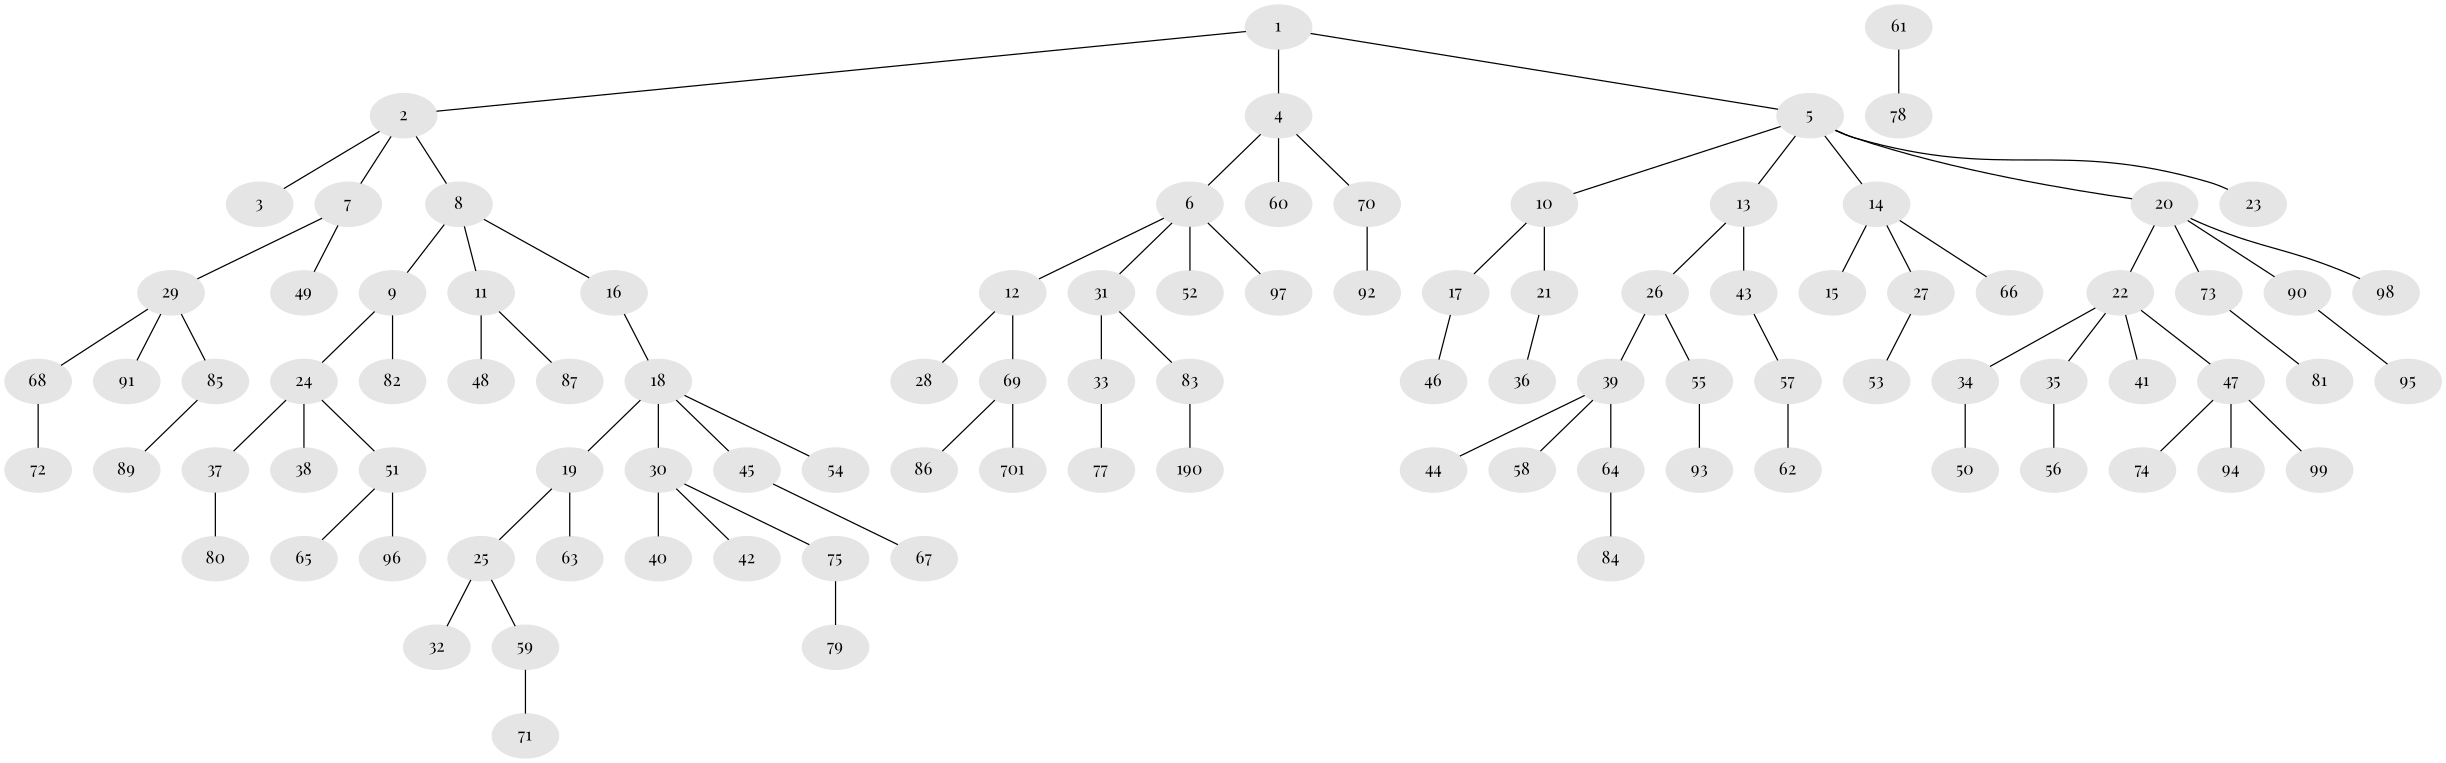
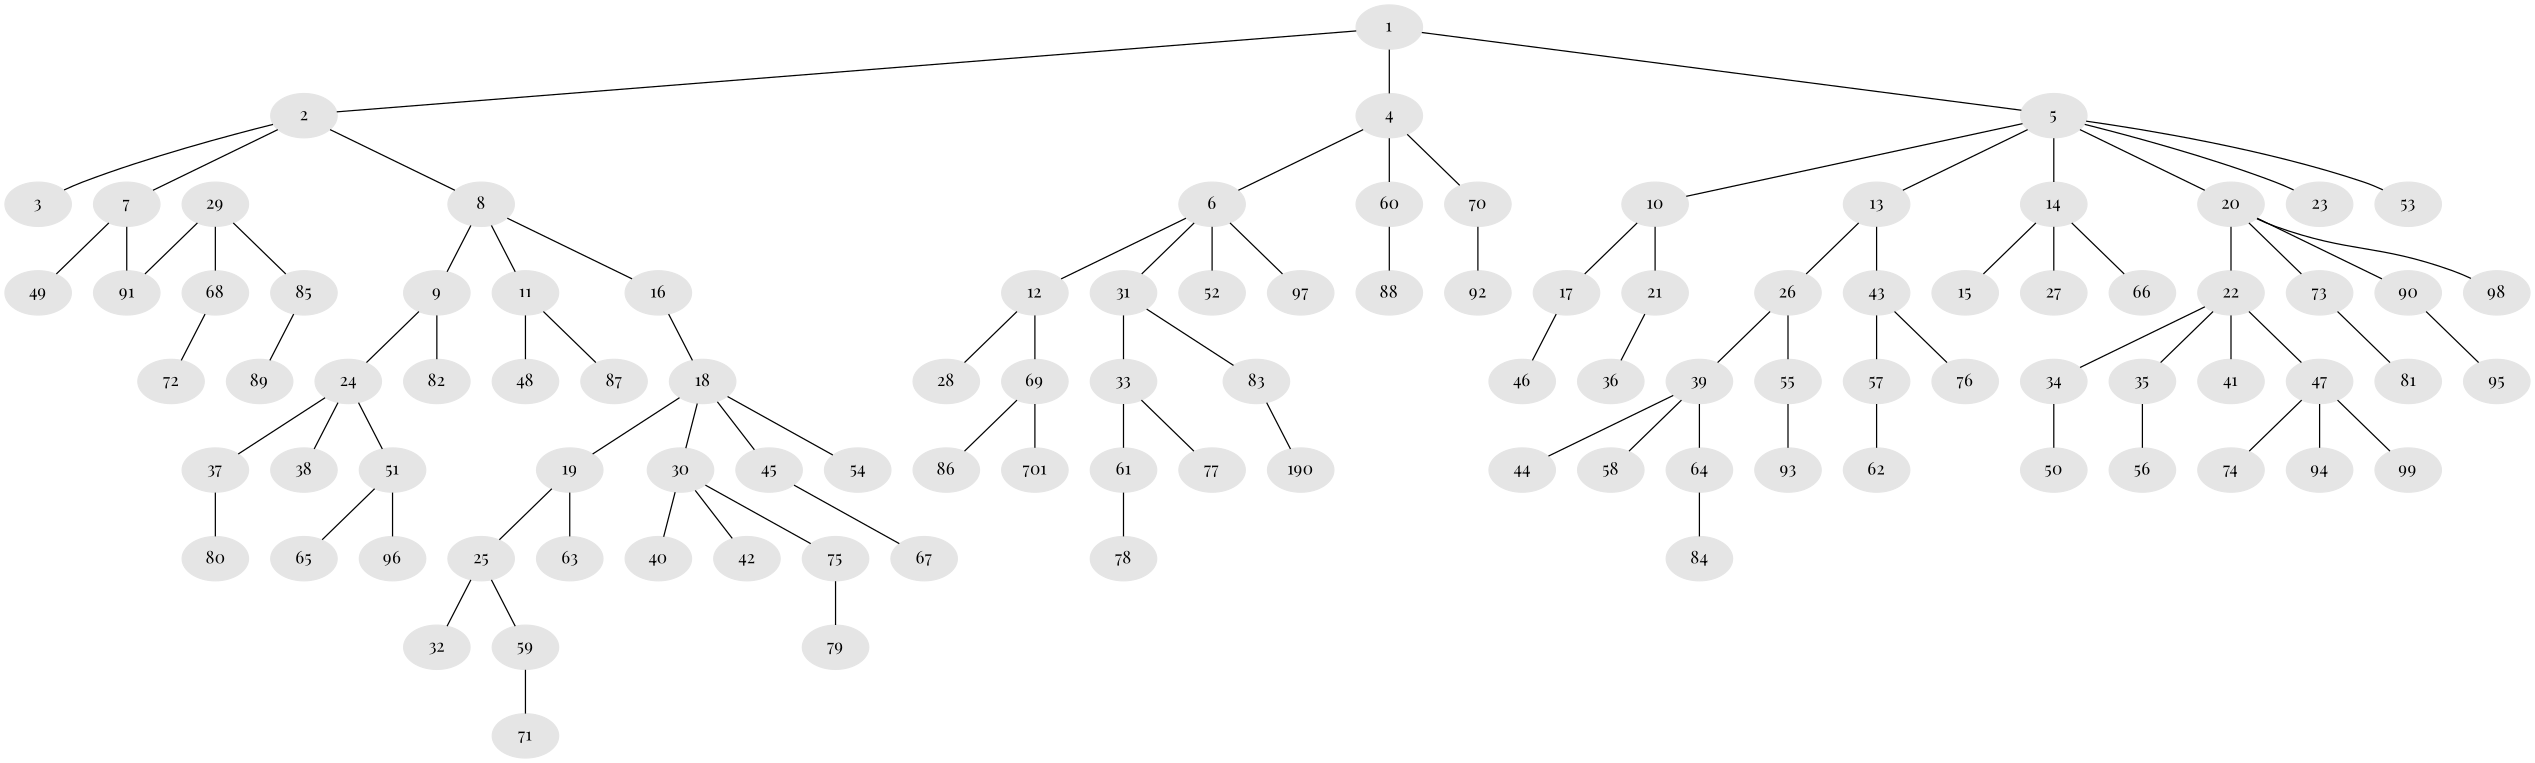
(260, 249) -> (127, 249)
none -> (1389, 293)
(1899, 337) -> (2236, 148)
none -> (1965, 381)
none -> (1123, 426)
